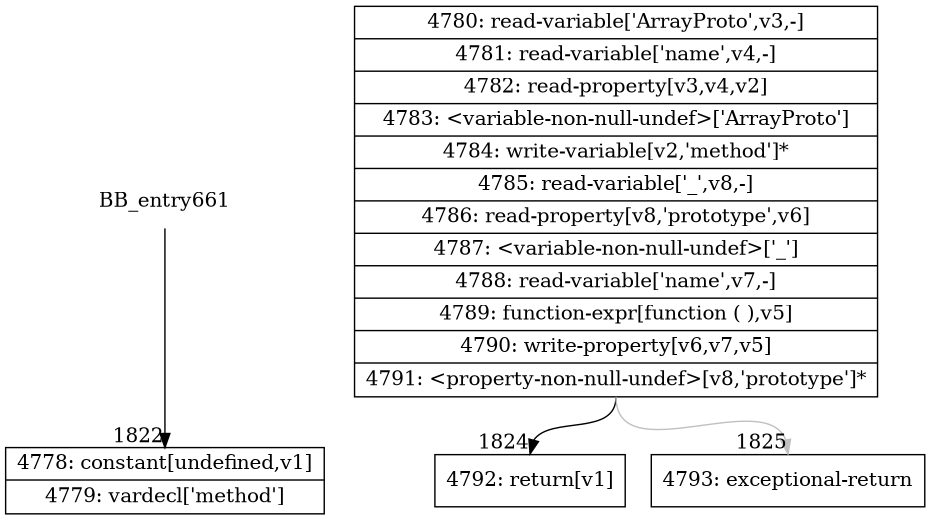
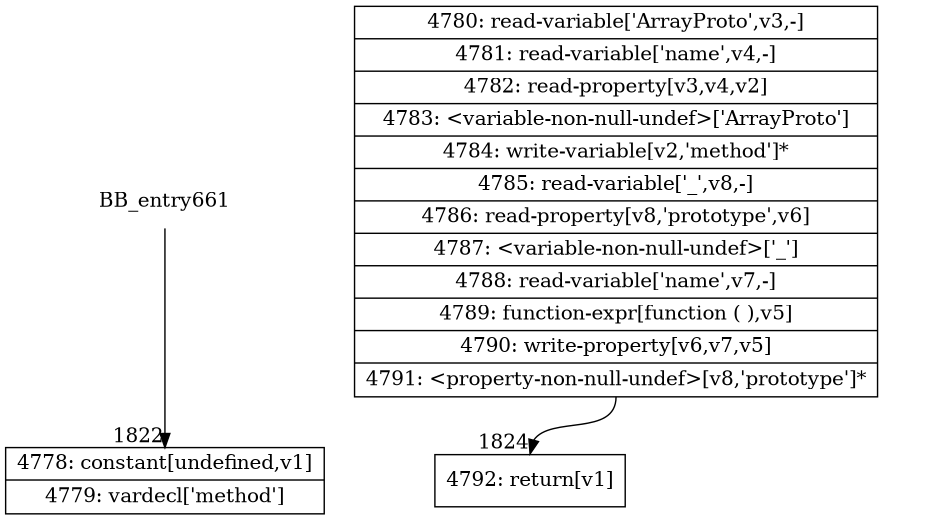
(788, 481) -> none
